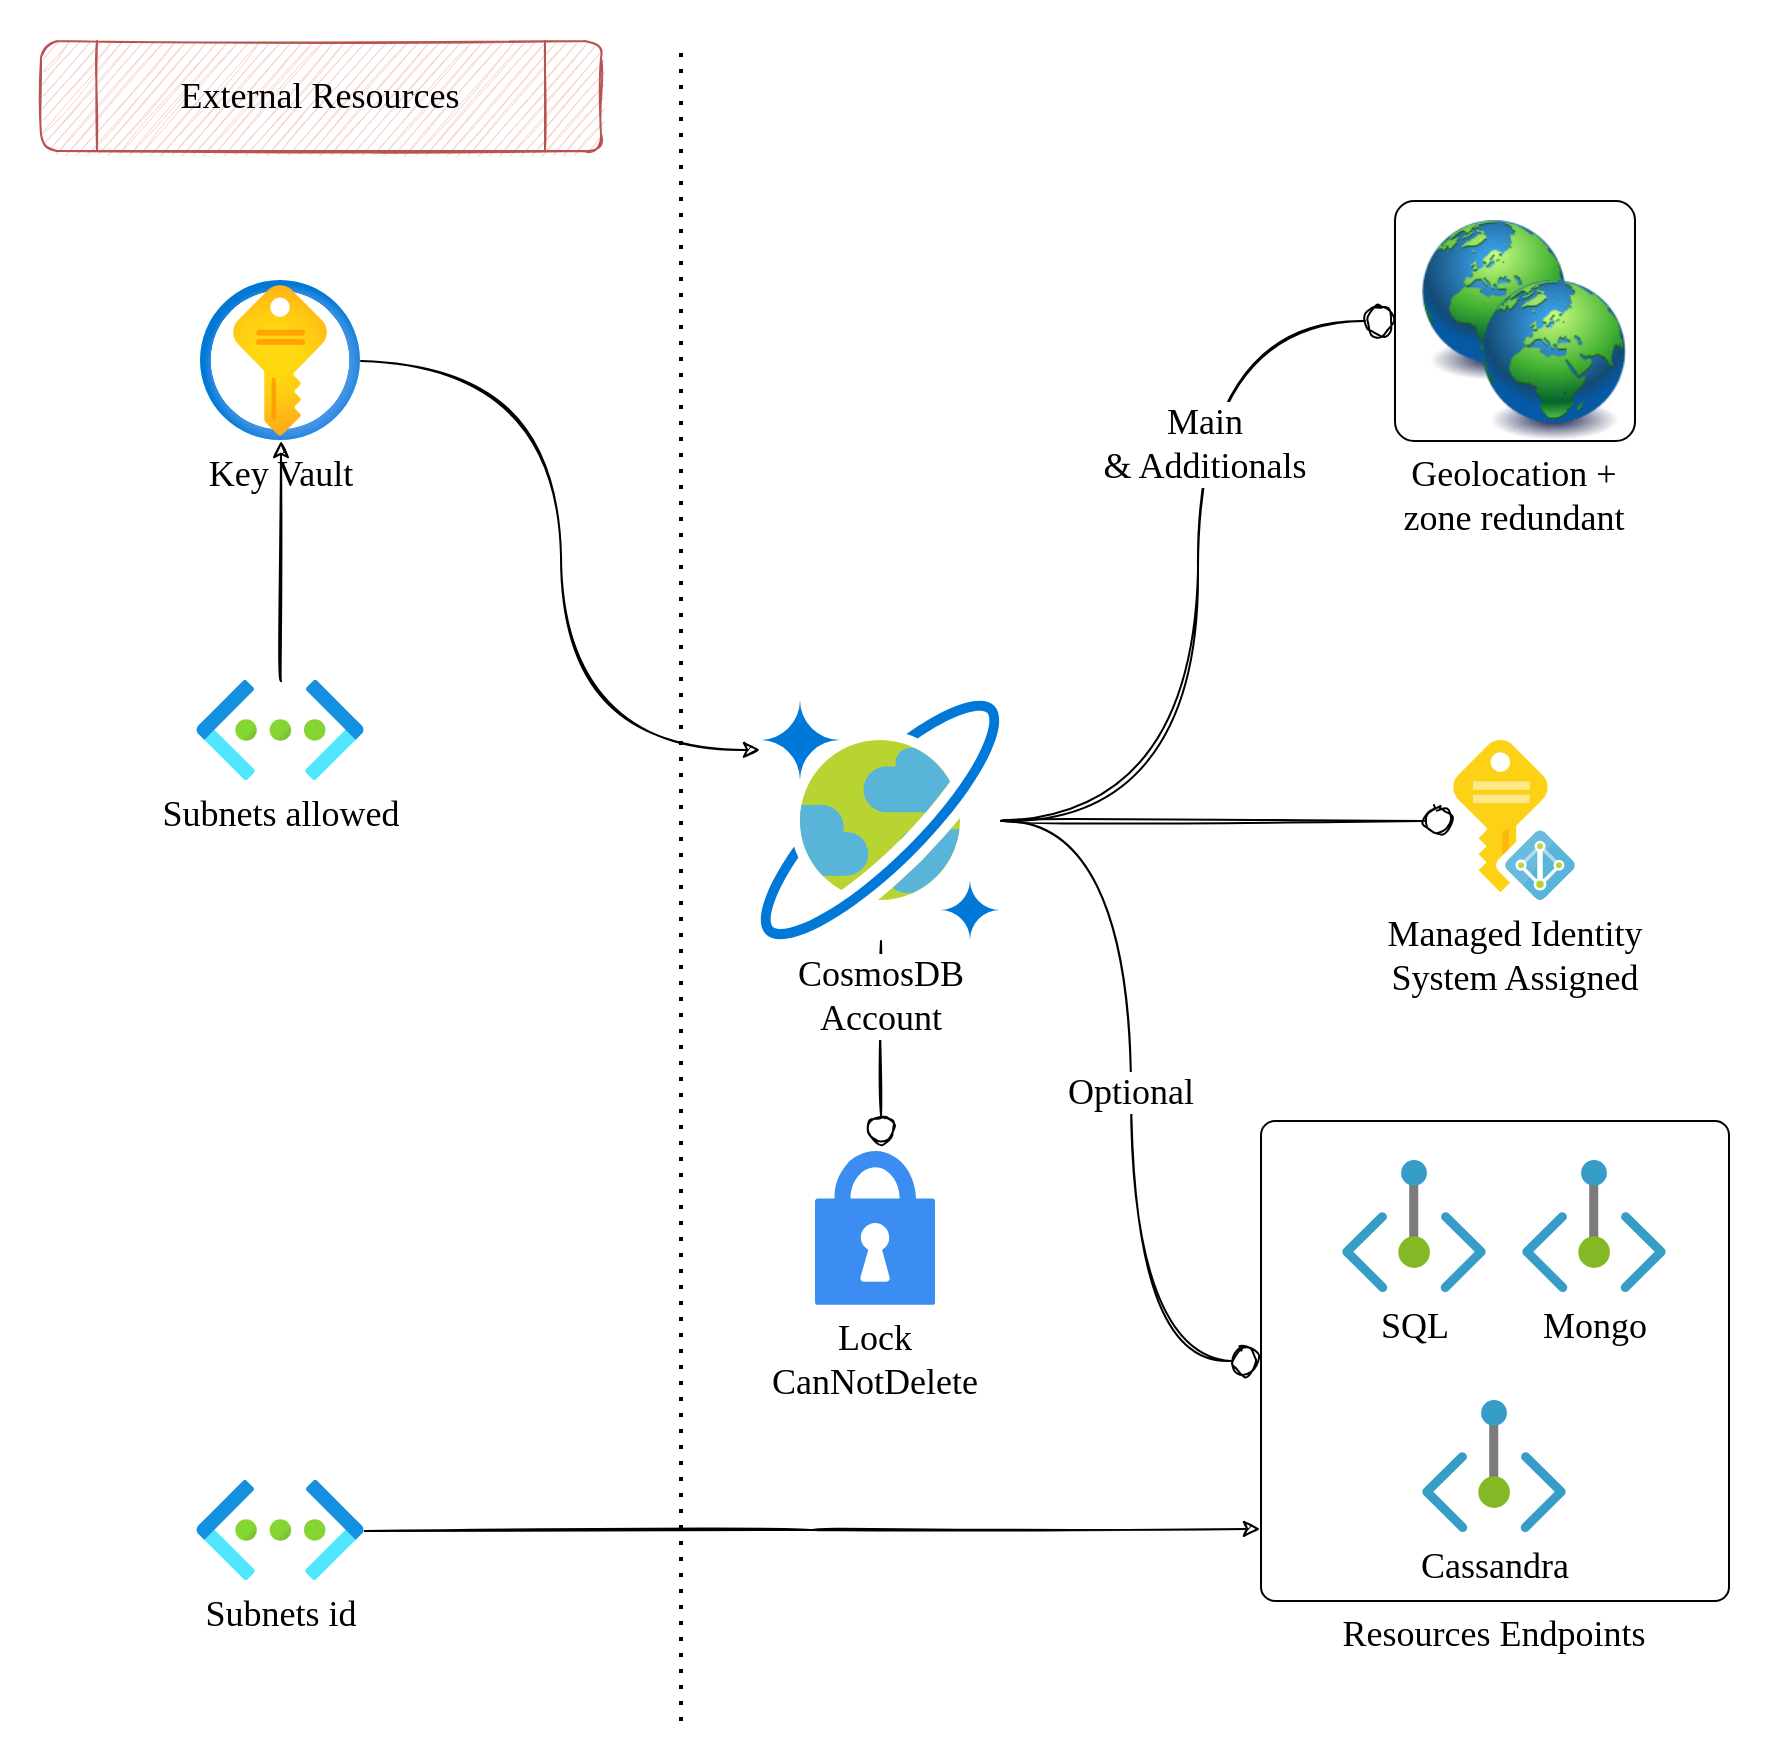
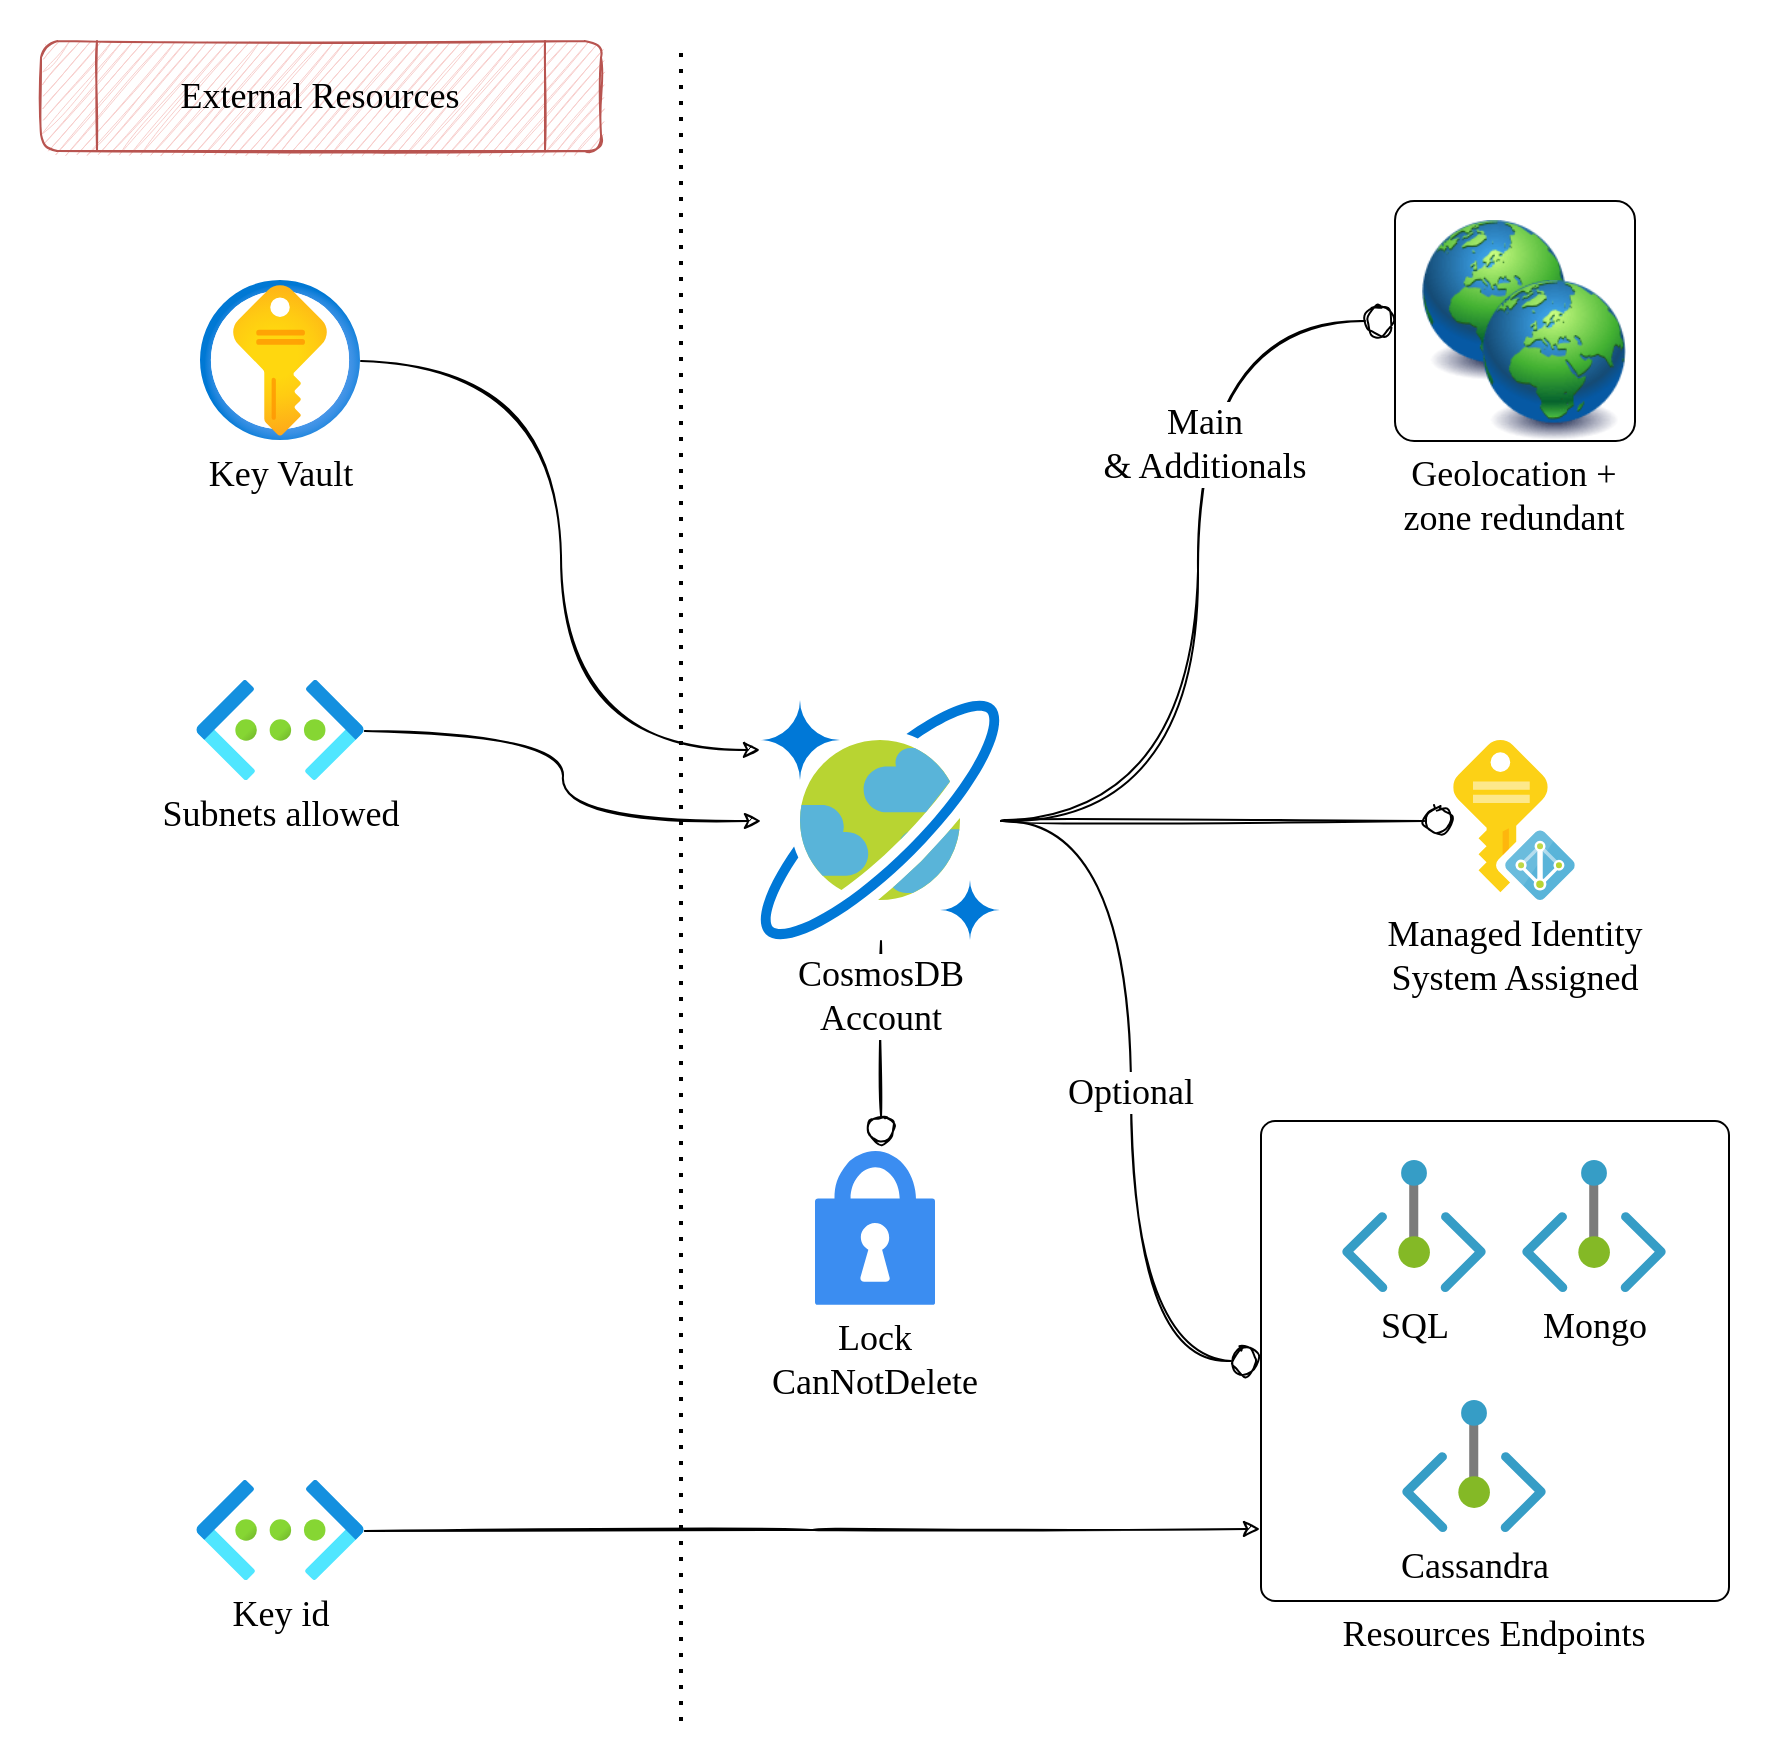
(281, 566) -> (562, 770)
(1495, 1467) -> (1475, 1467)
(282, 1617) -> (282, 1617)
